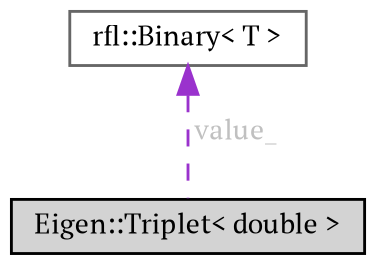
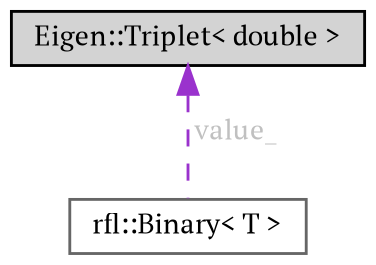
(188, 147) -> (188, 147)
